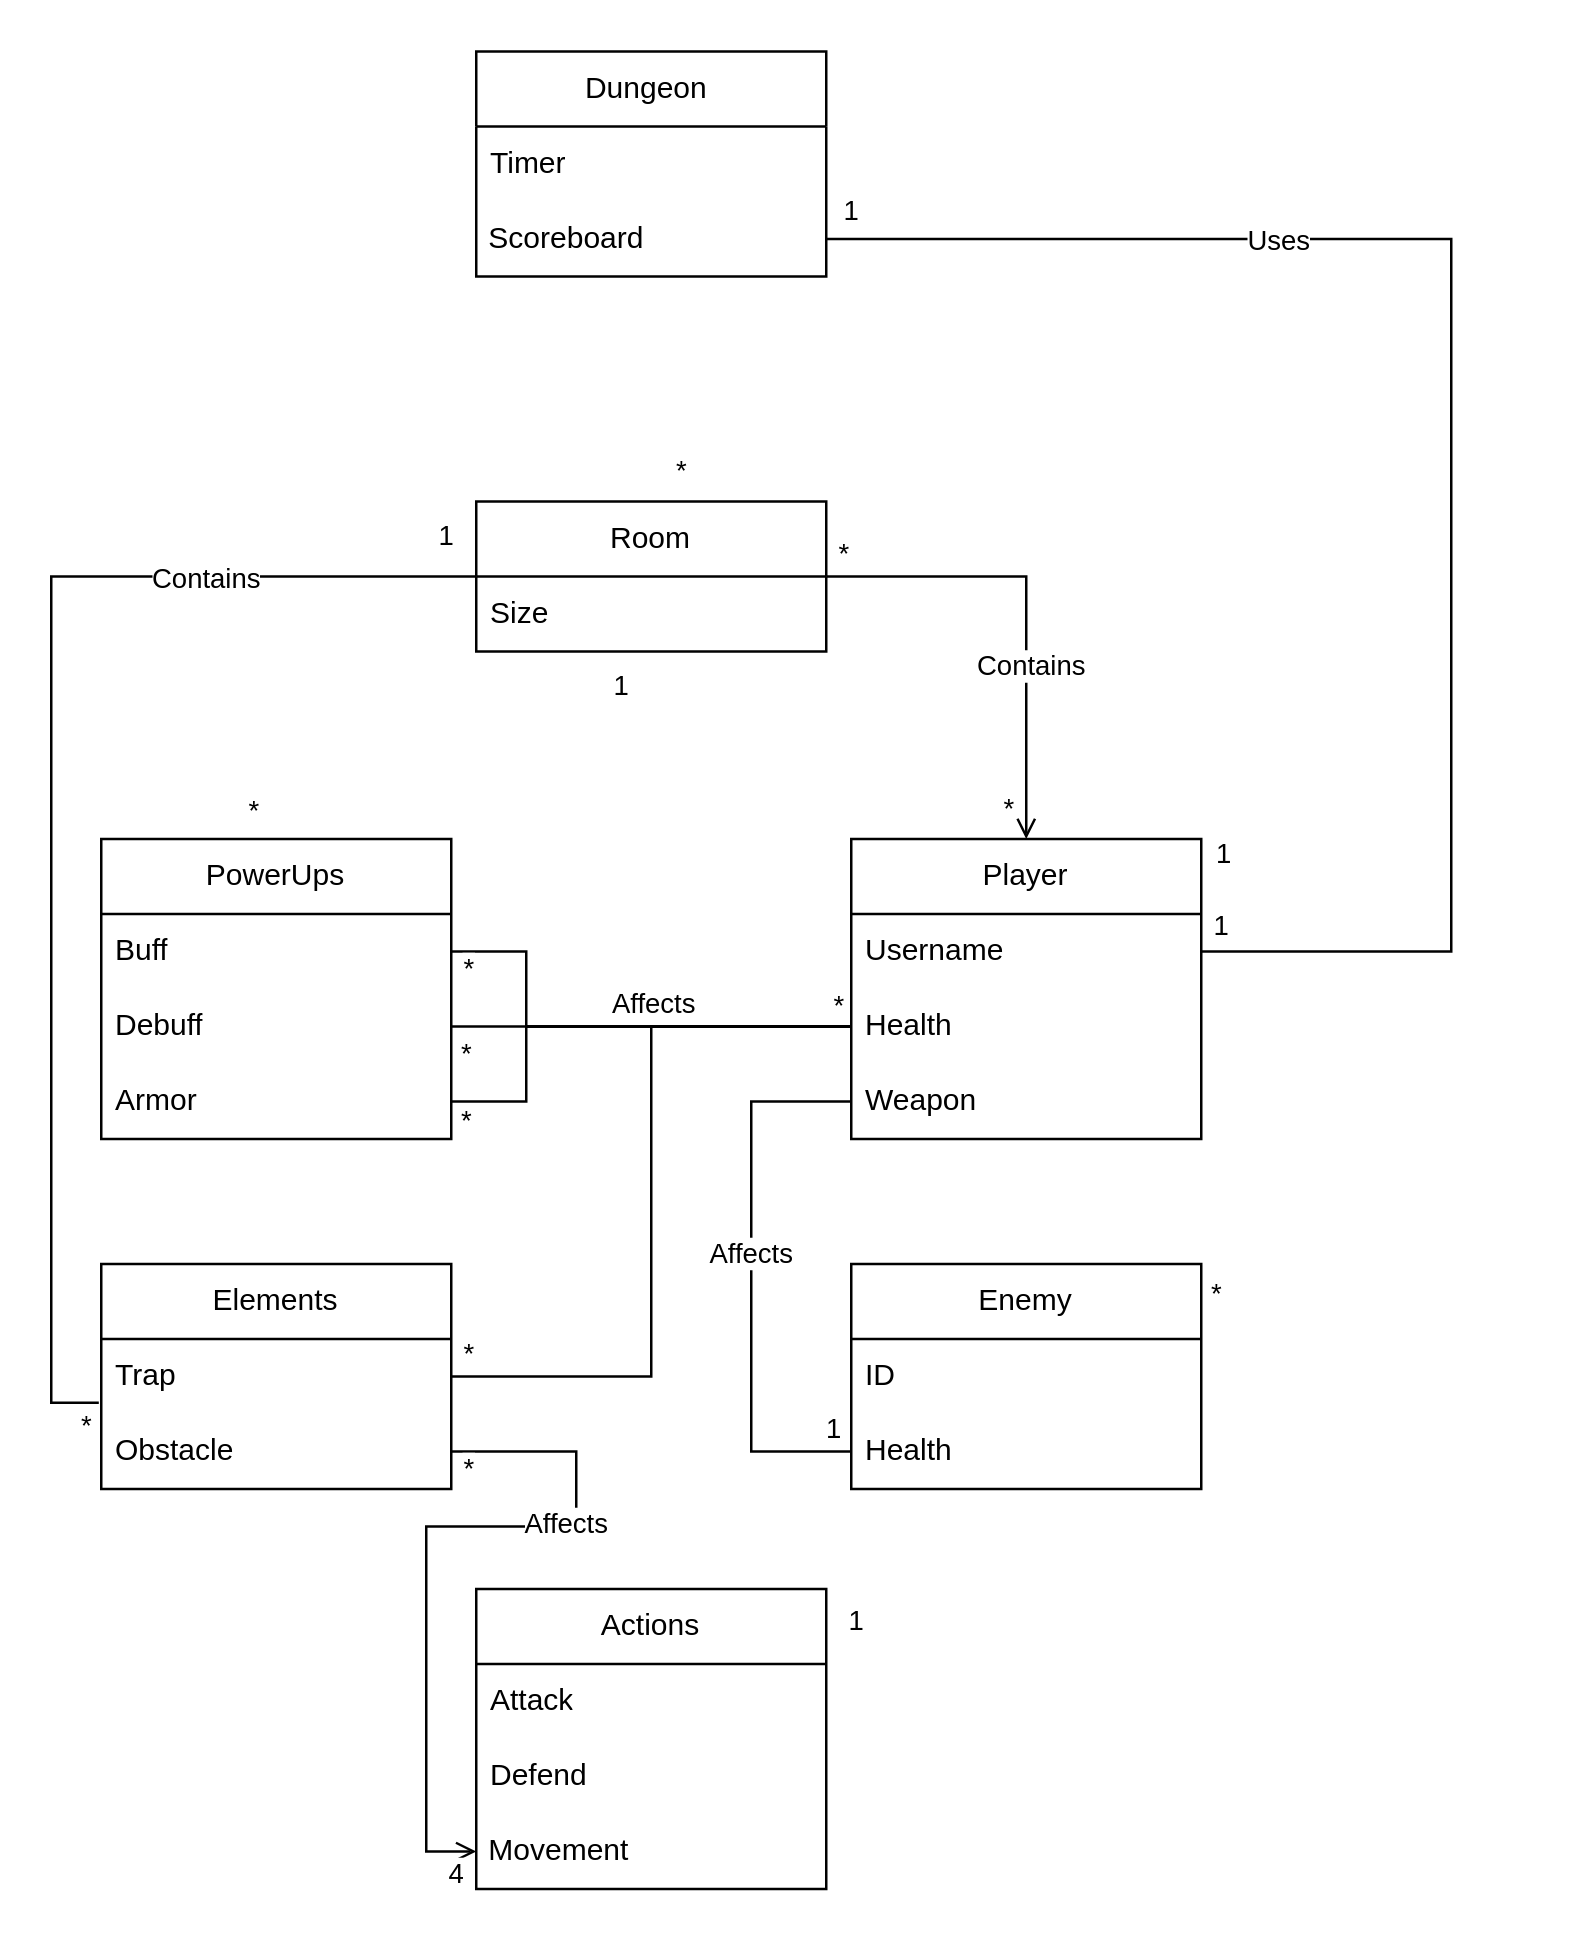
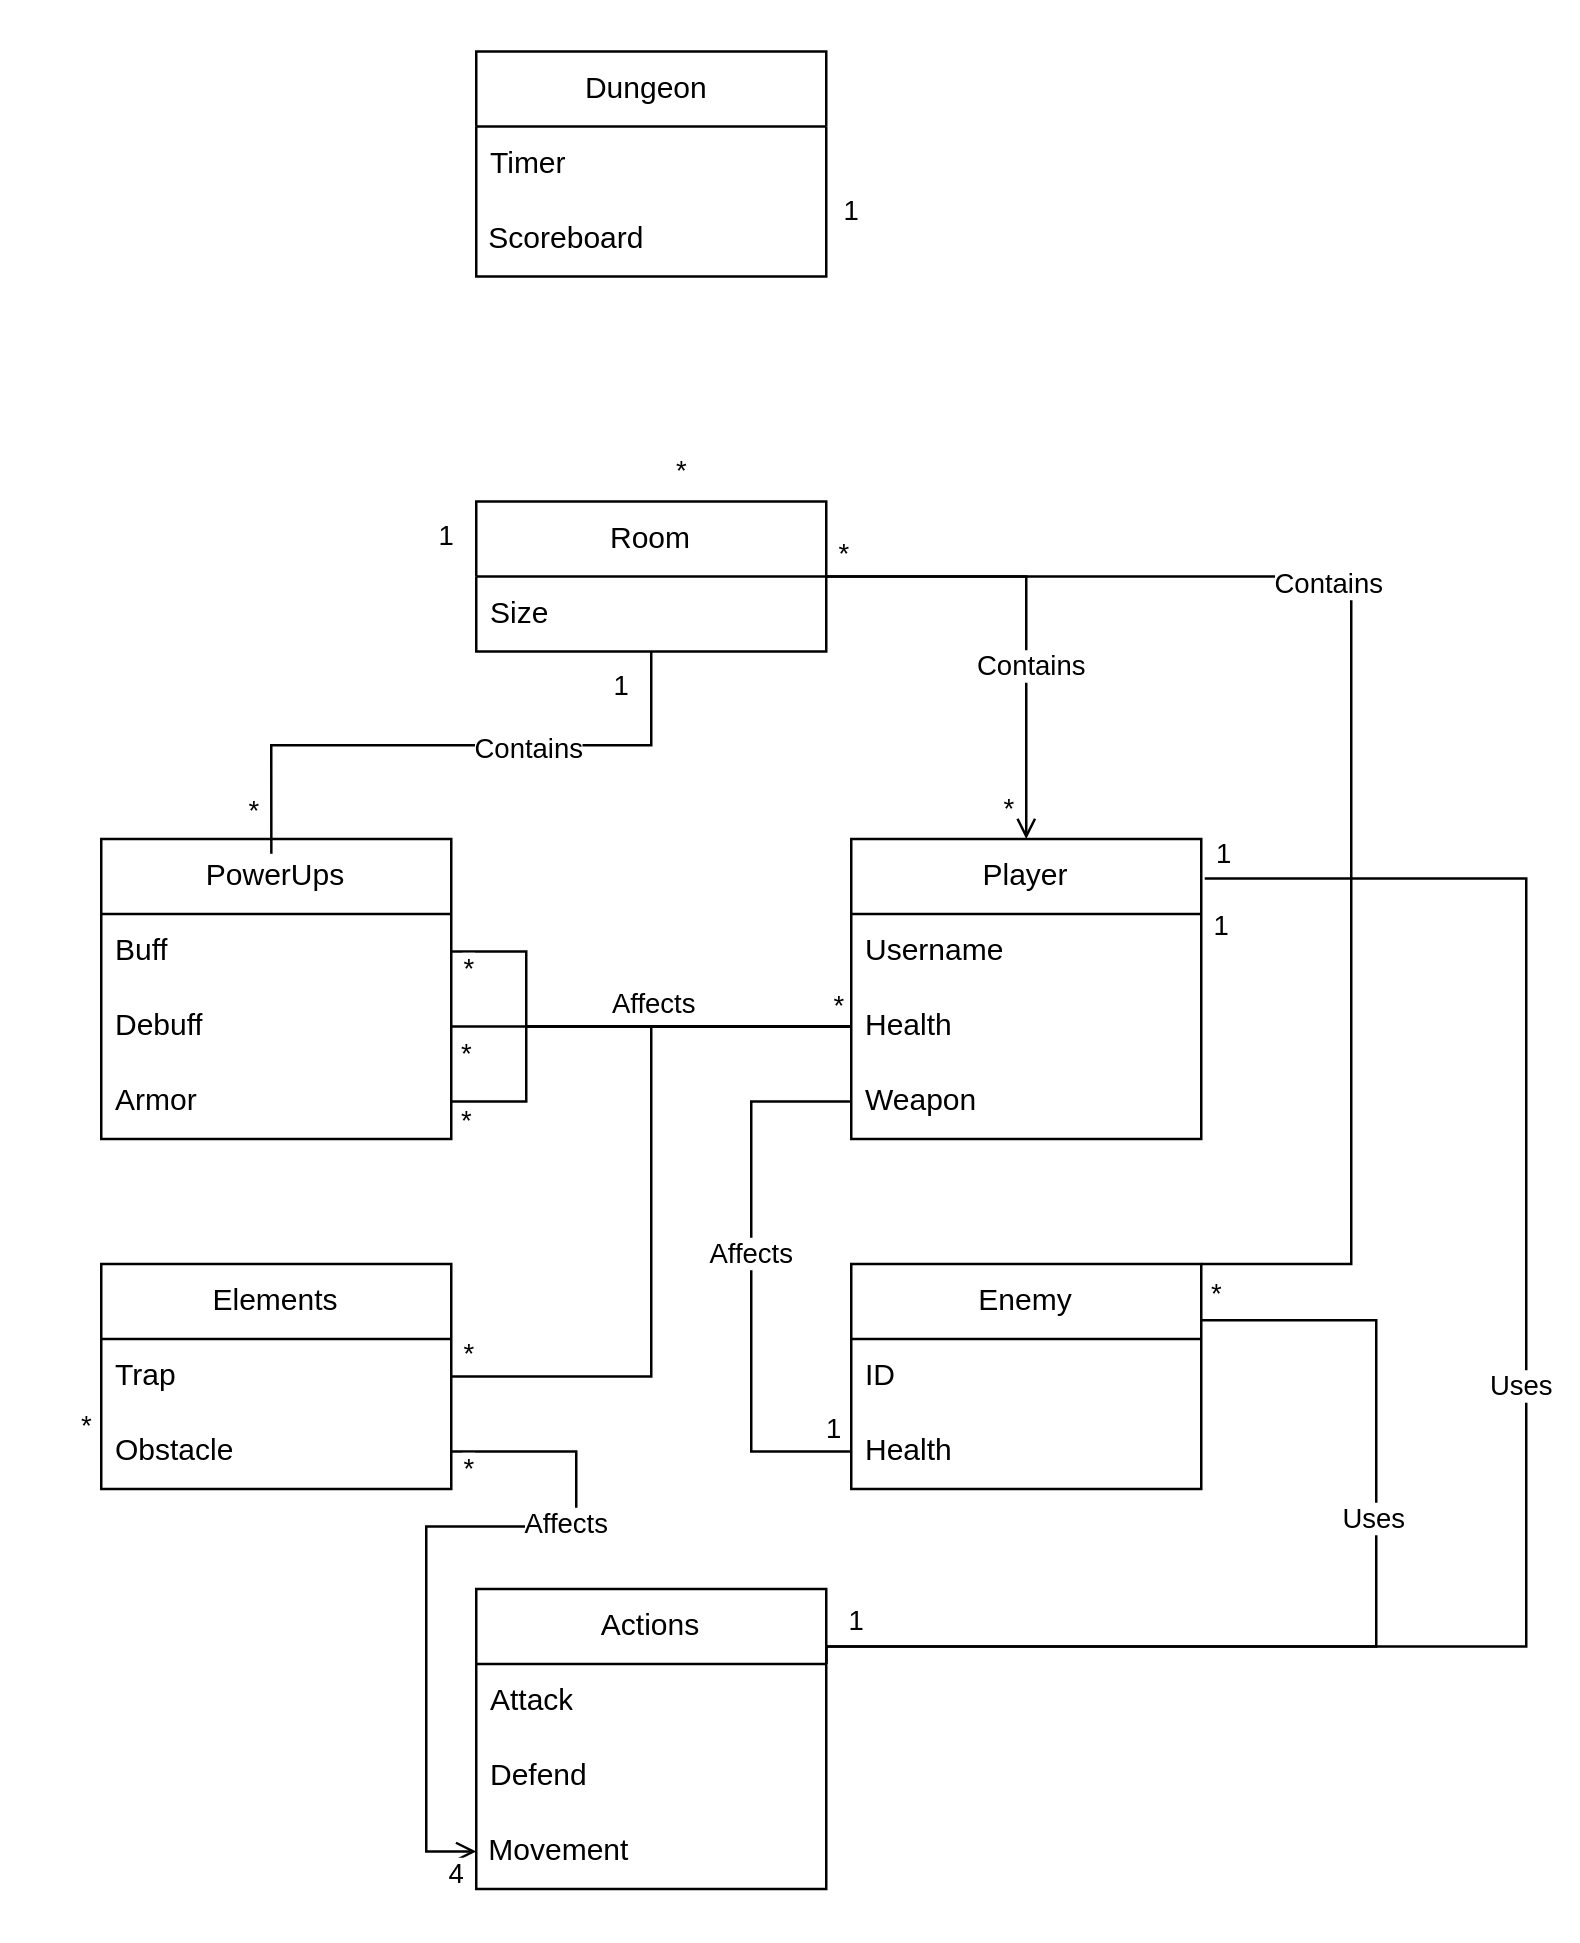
(1451, 462) -> none
none -> (1340, 576)
none -> (451, 745)
(51, 958) -> none
none -> (1526, 1299)
none -> (1376, 1324)
